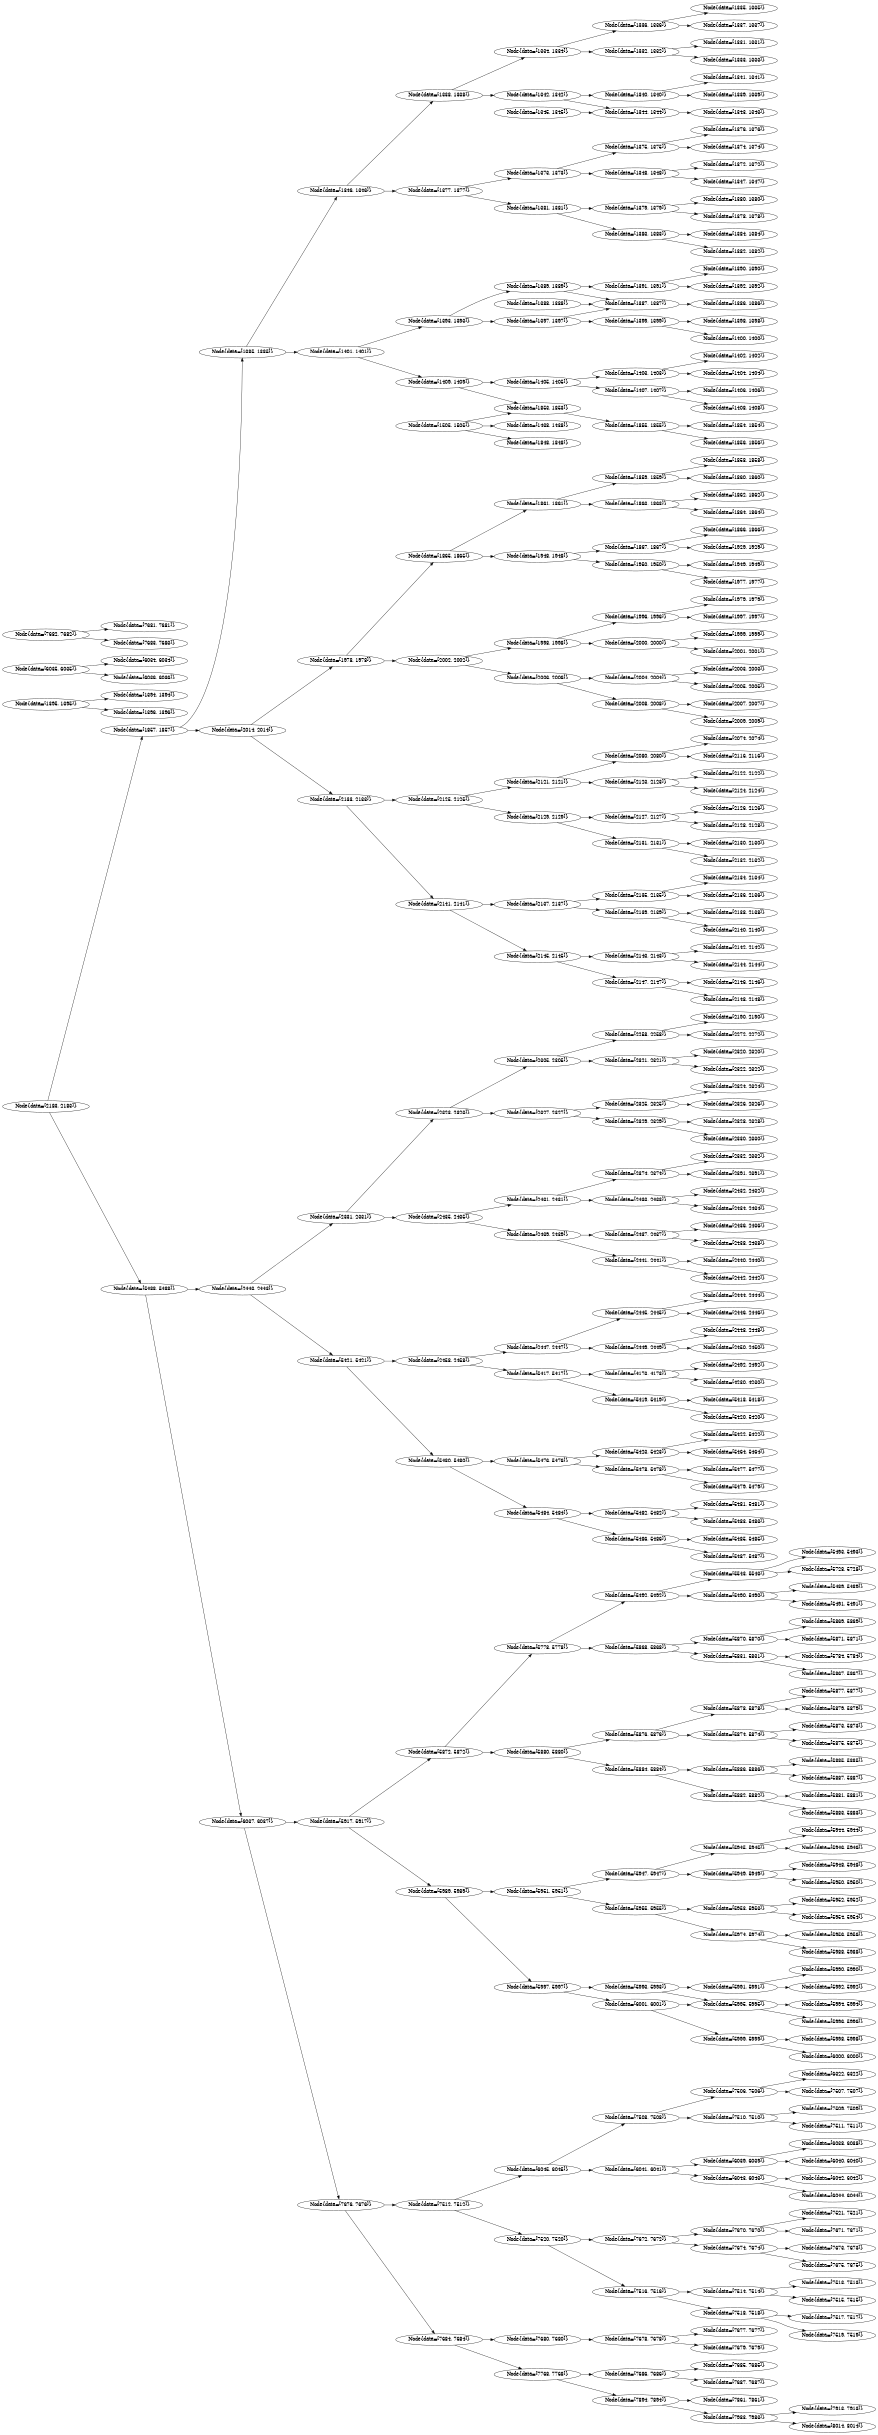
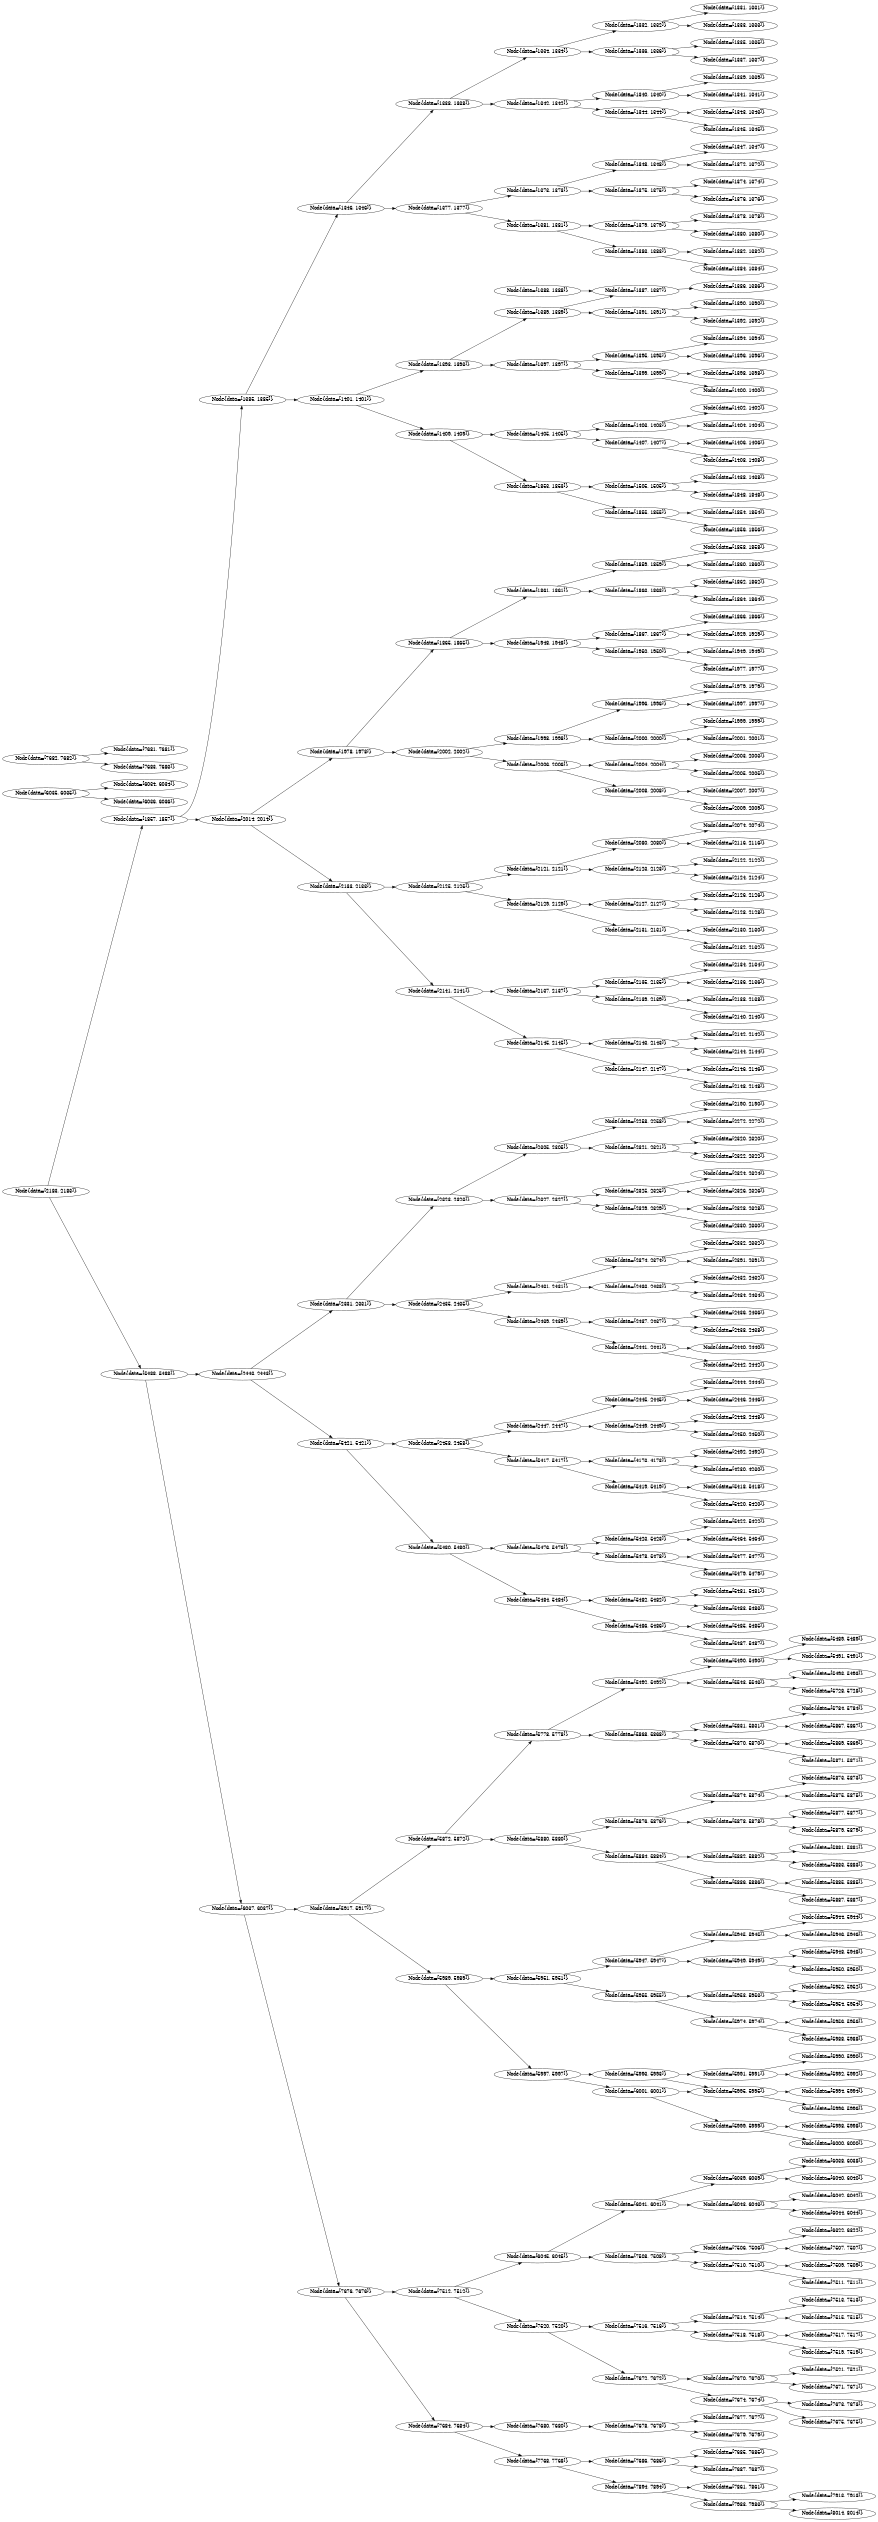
(585, 113) -> (683, 121)
(585, 313) -> (585, 361)
(487, 418) -> (585, 487)
